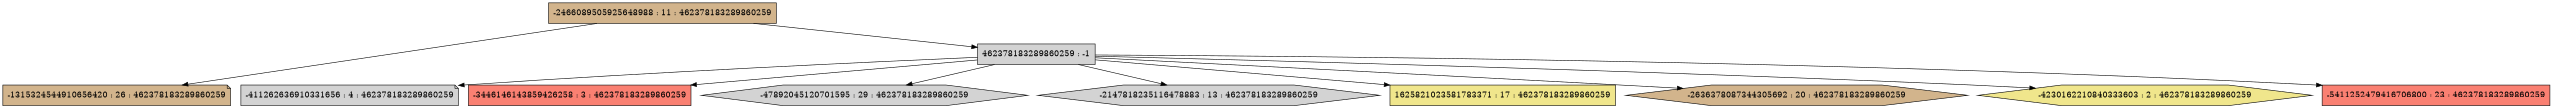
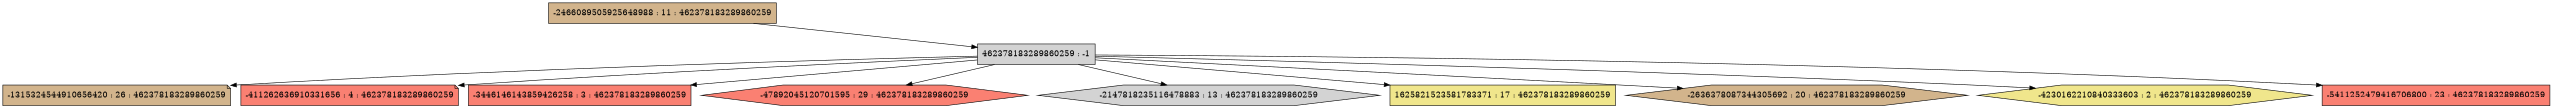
(392, 54) -> (607, 68)
(350, 95) -> (350, 95)
(865, 95) -> (865, 95)
(1503, 95) -> (1503, 95)
